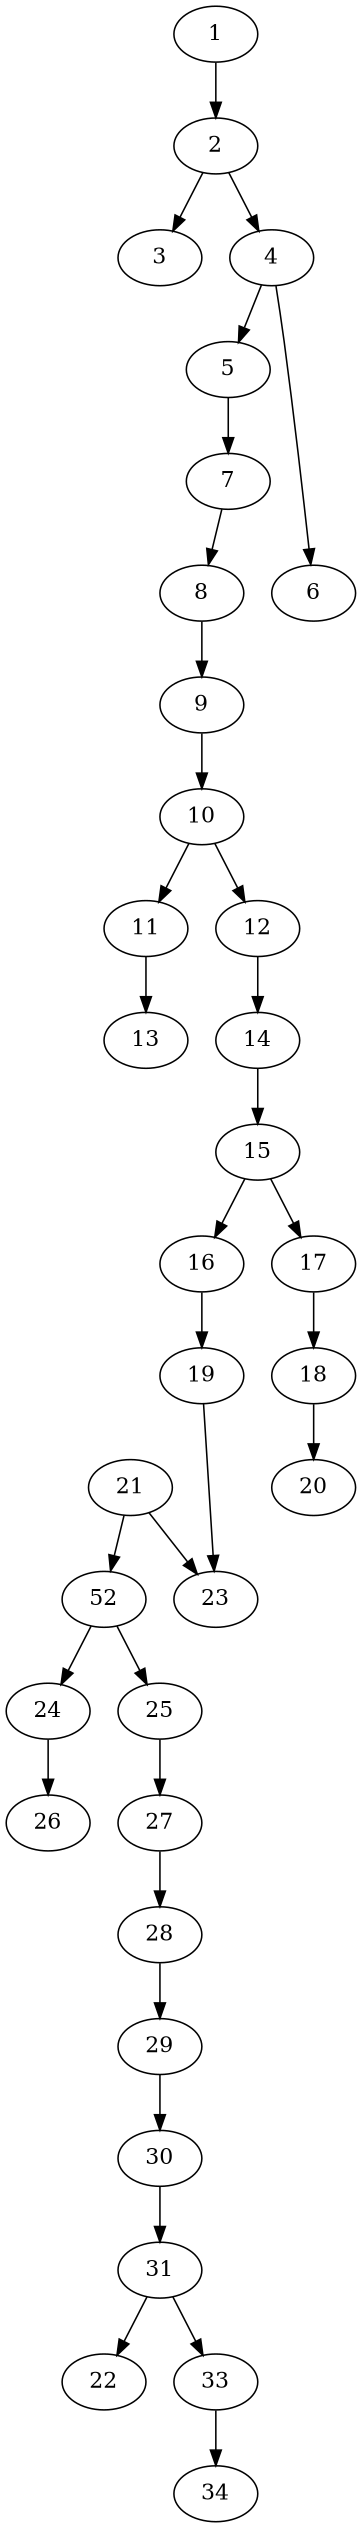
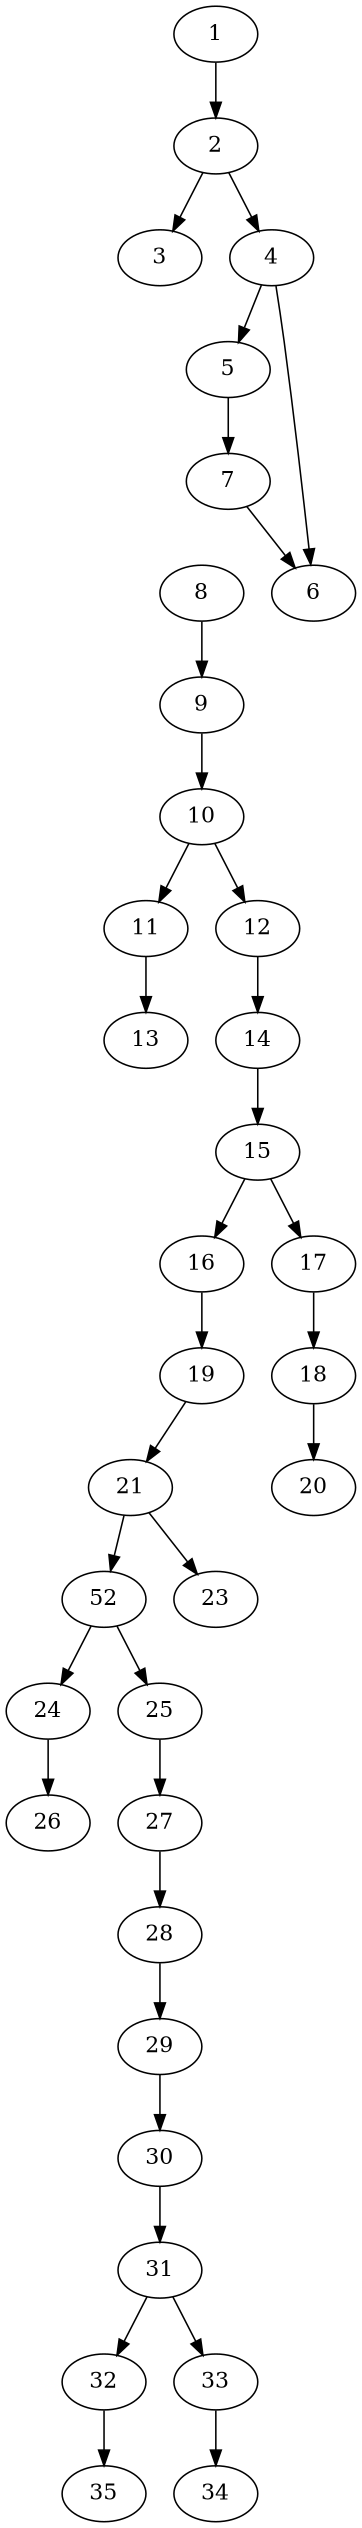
(217, 529) -> (266, 531)
(208, 1480) -> (171, 1425)
(104, 2382) -> (104, 2382)
none -> (104, 2494)
